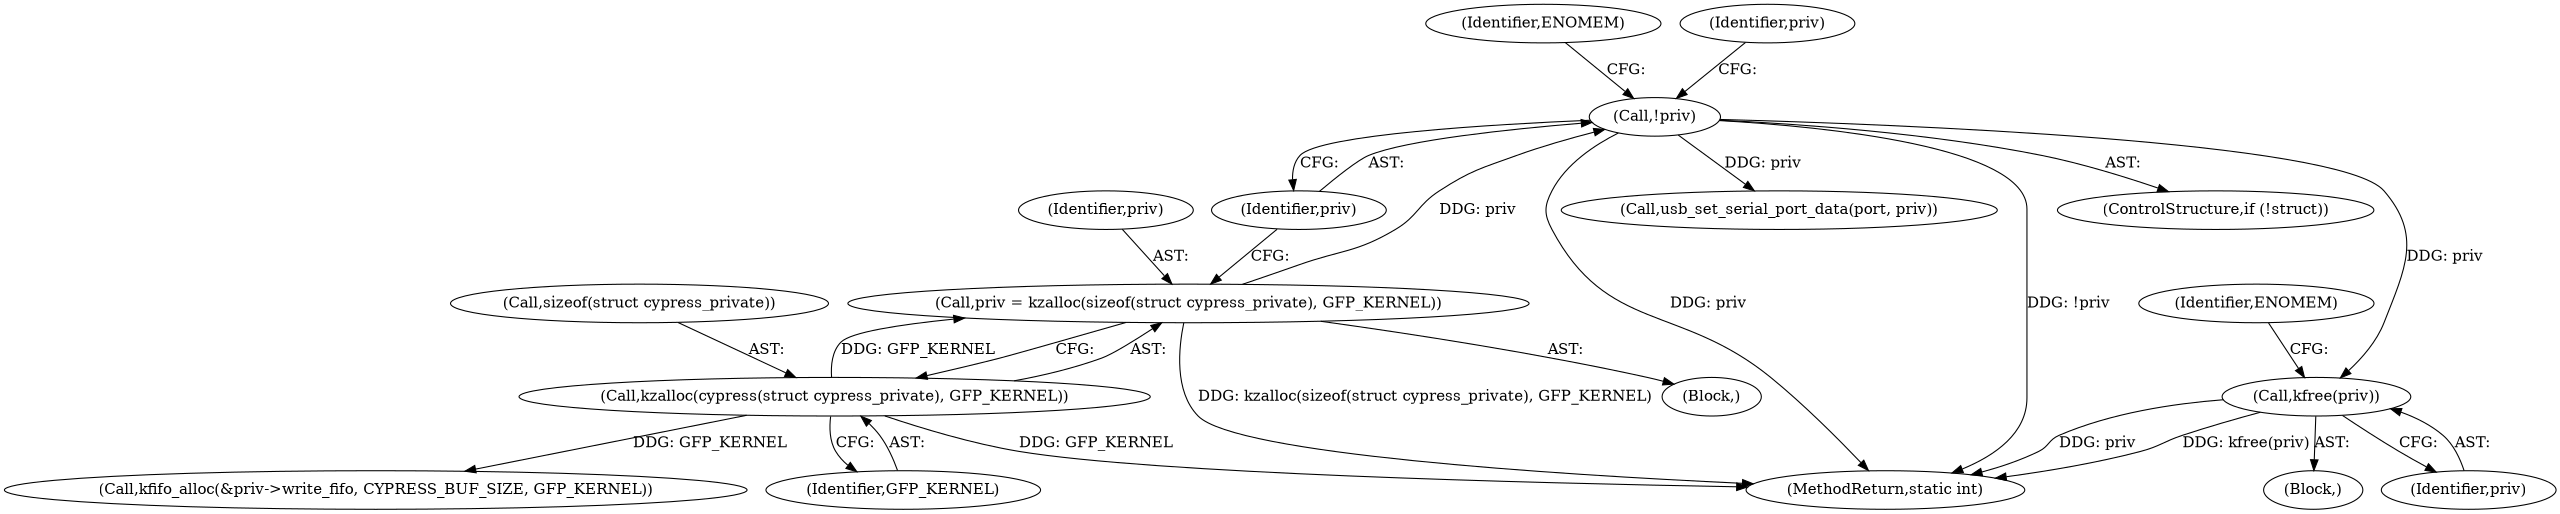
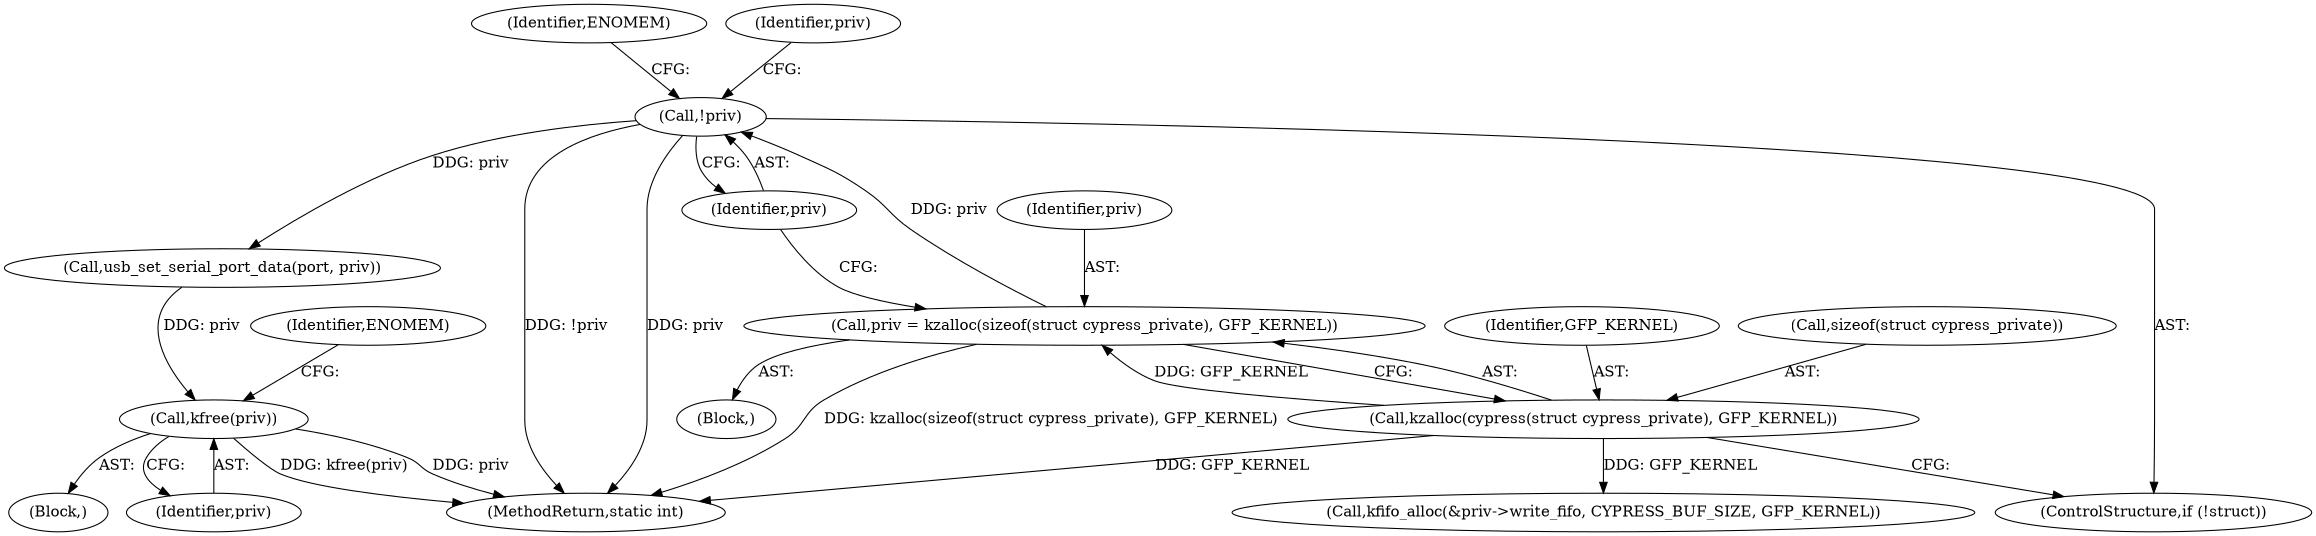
(2156, 143) -> (159, 339)
(832, 443) -> (1880, 466)
